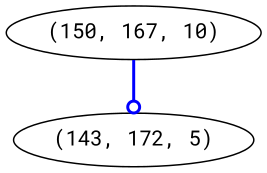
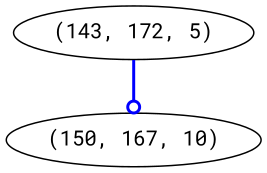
(134, 81) -> (134, 81)
